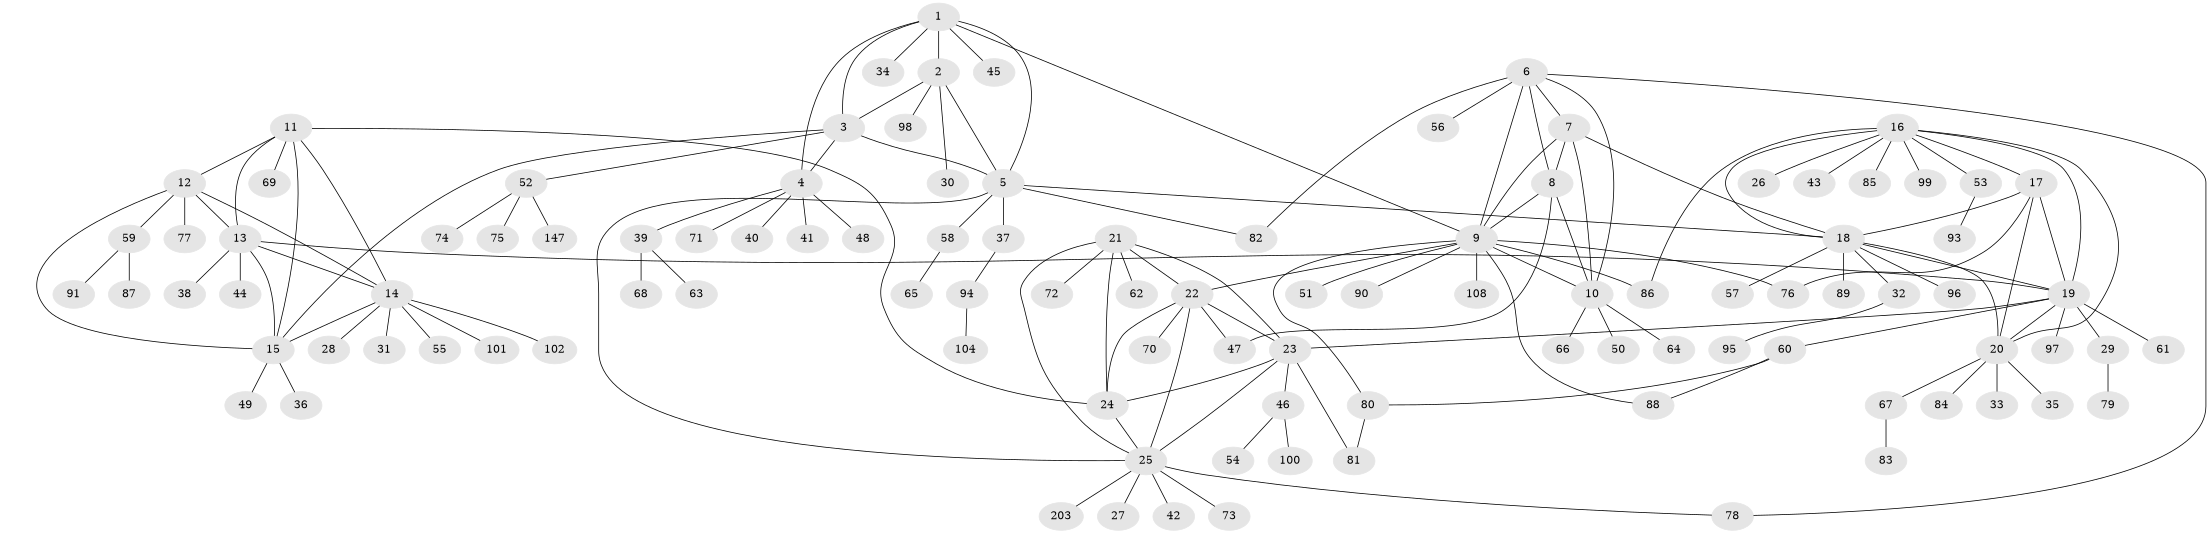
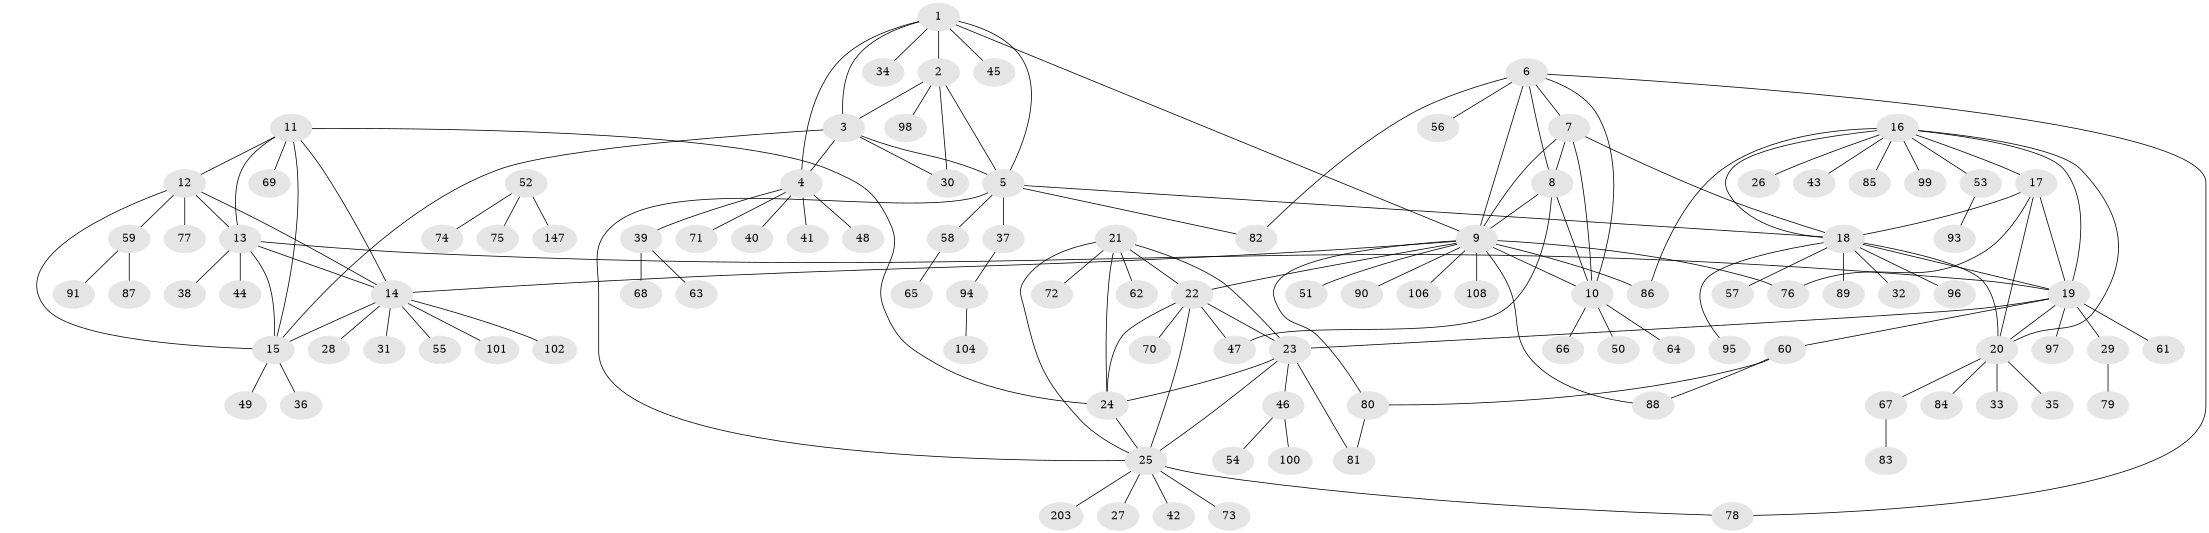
(685, 156) -> (896, 156)
none -> (961, 267)
none -> (1419, 294)
(1793, 326) -> (1750, 259)
